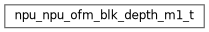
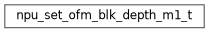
(105, 16) -> (105, 16)
